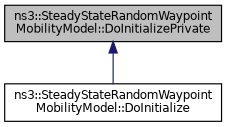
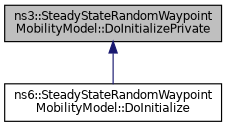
(113, 103) -> (113, 103)
